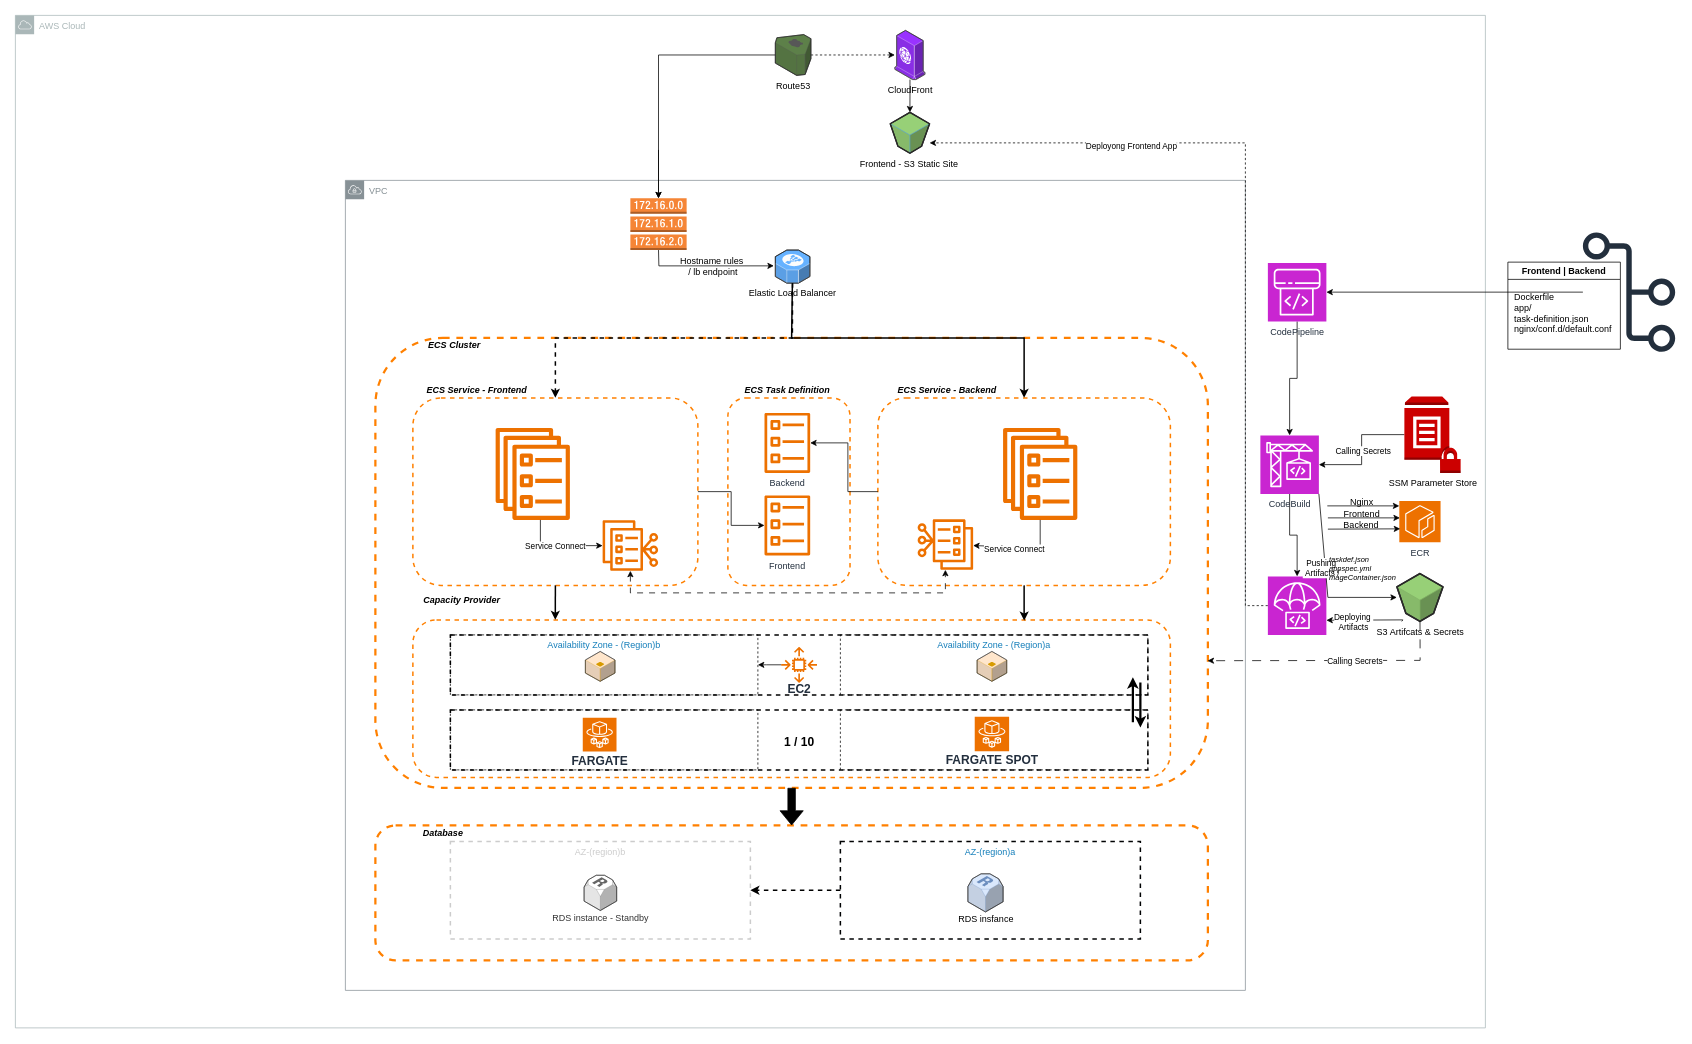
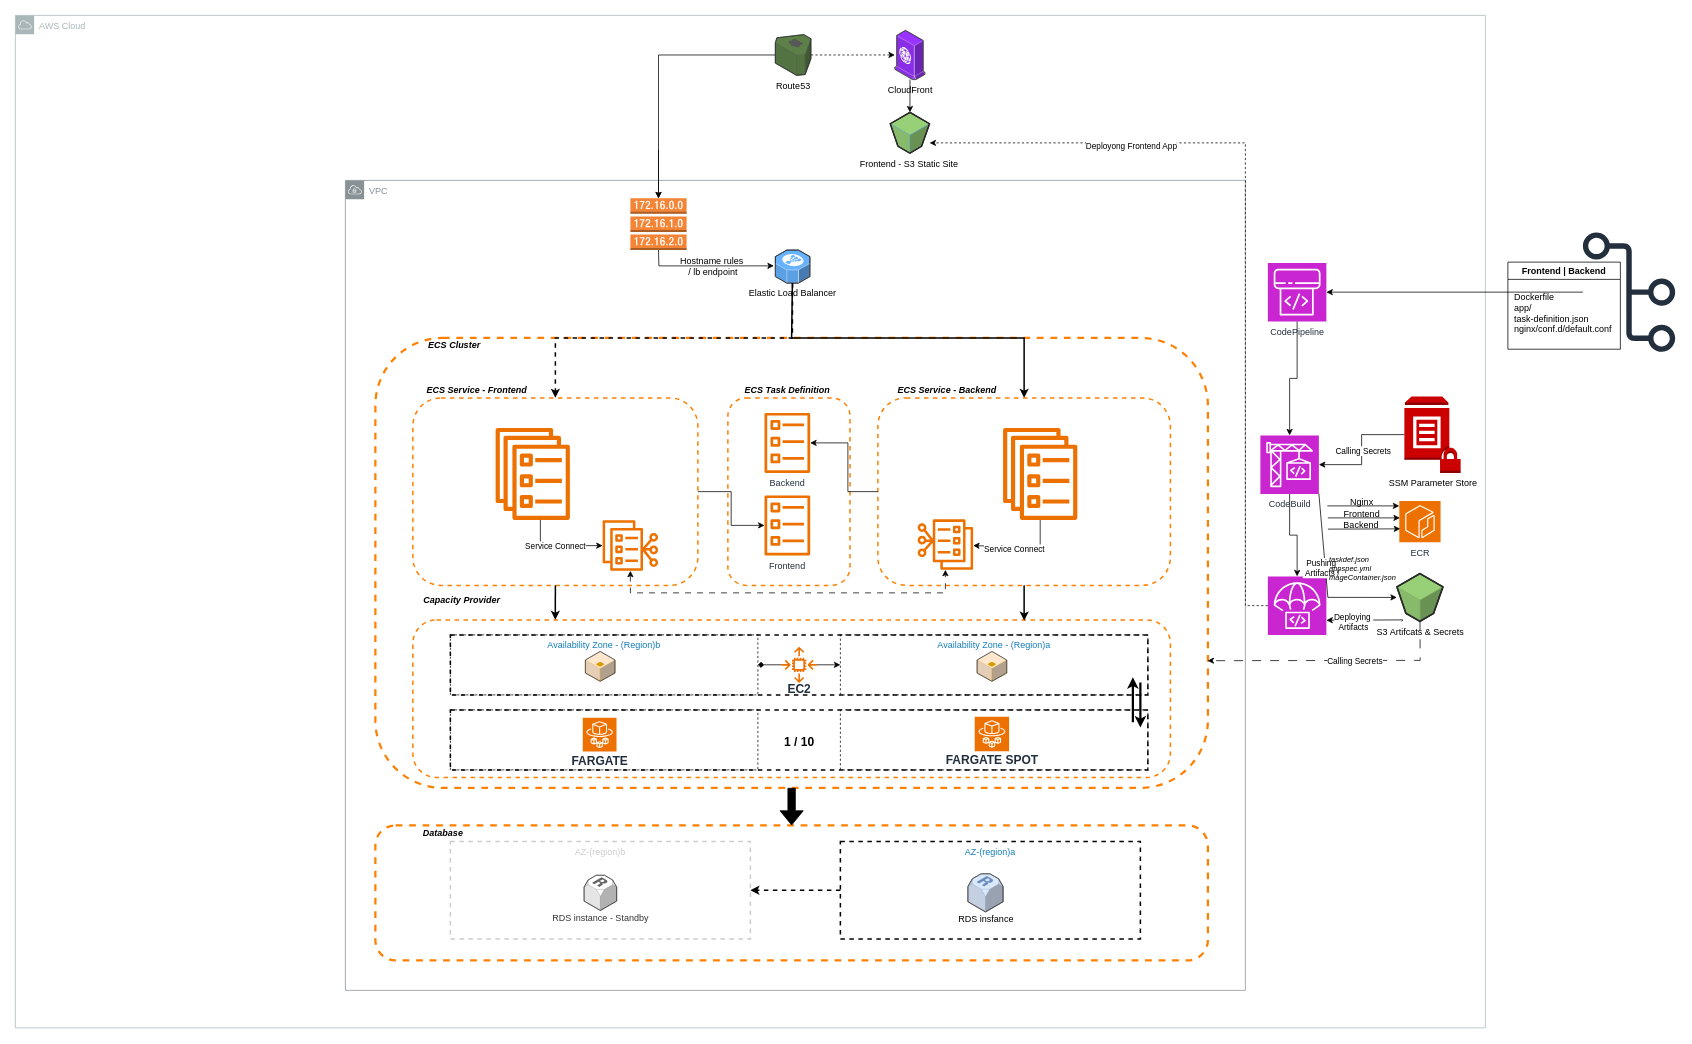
(764, 665) -> (765, 665)
none -> (826, 665)
